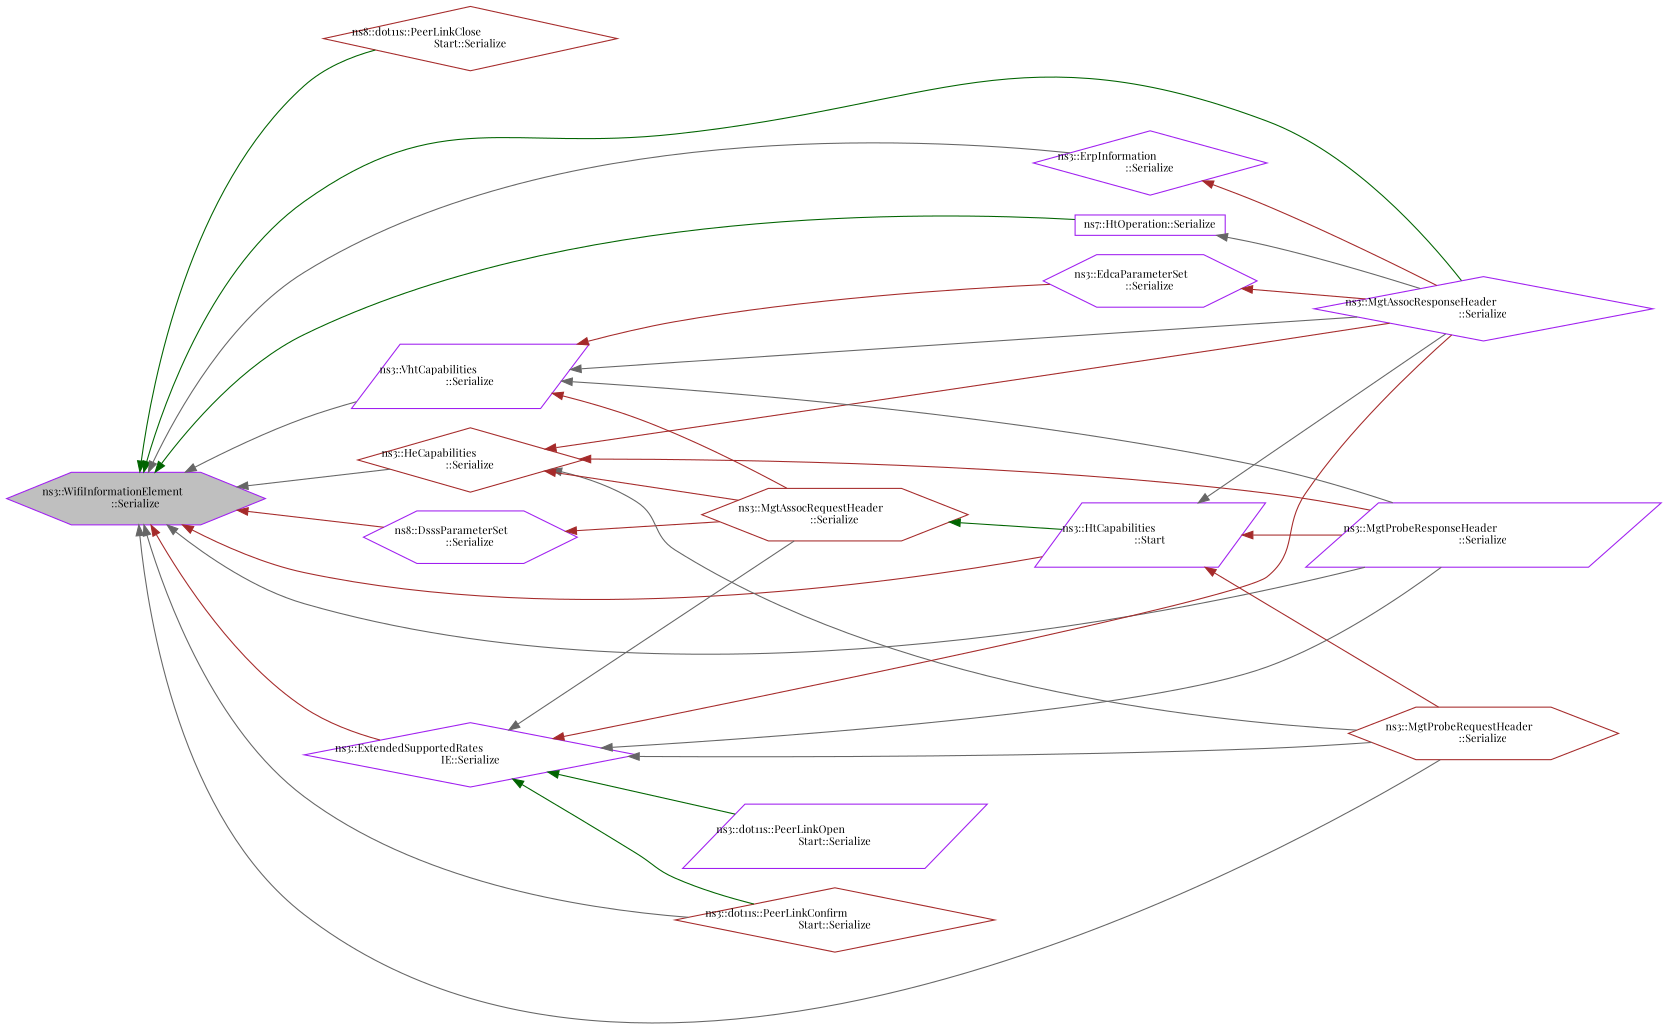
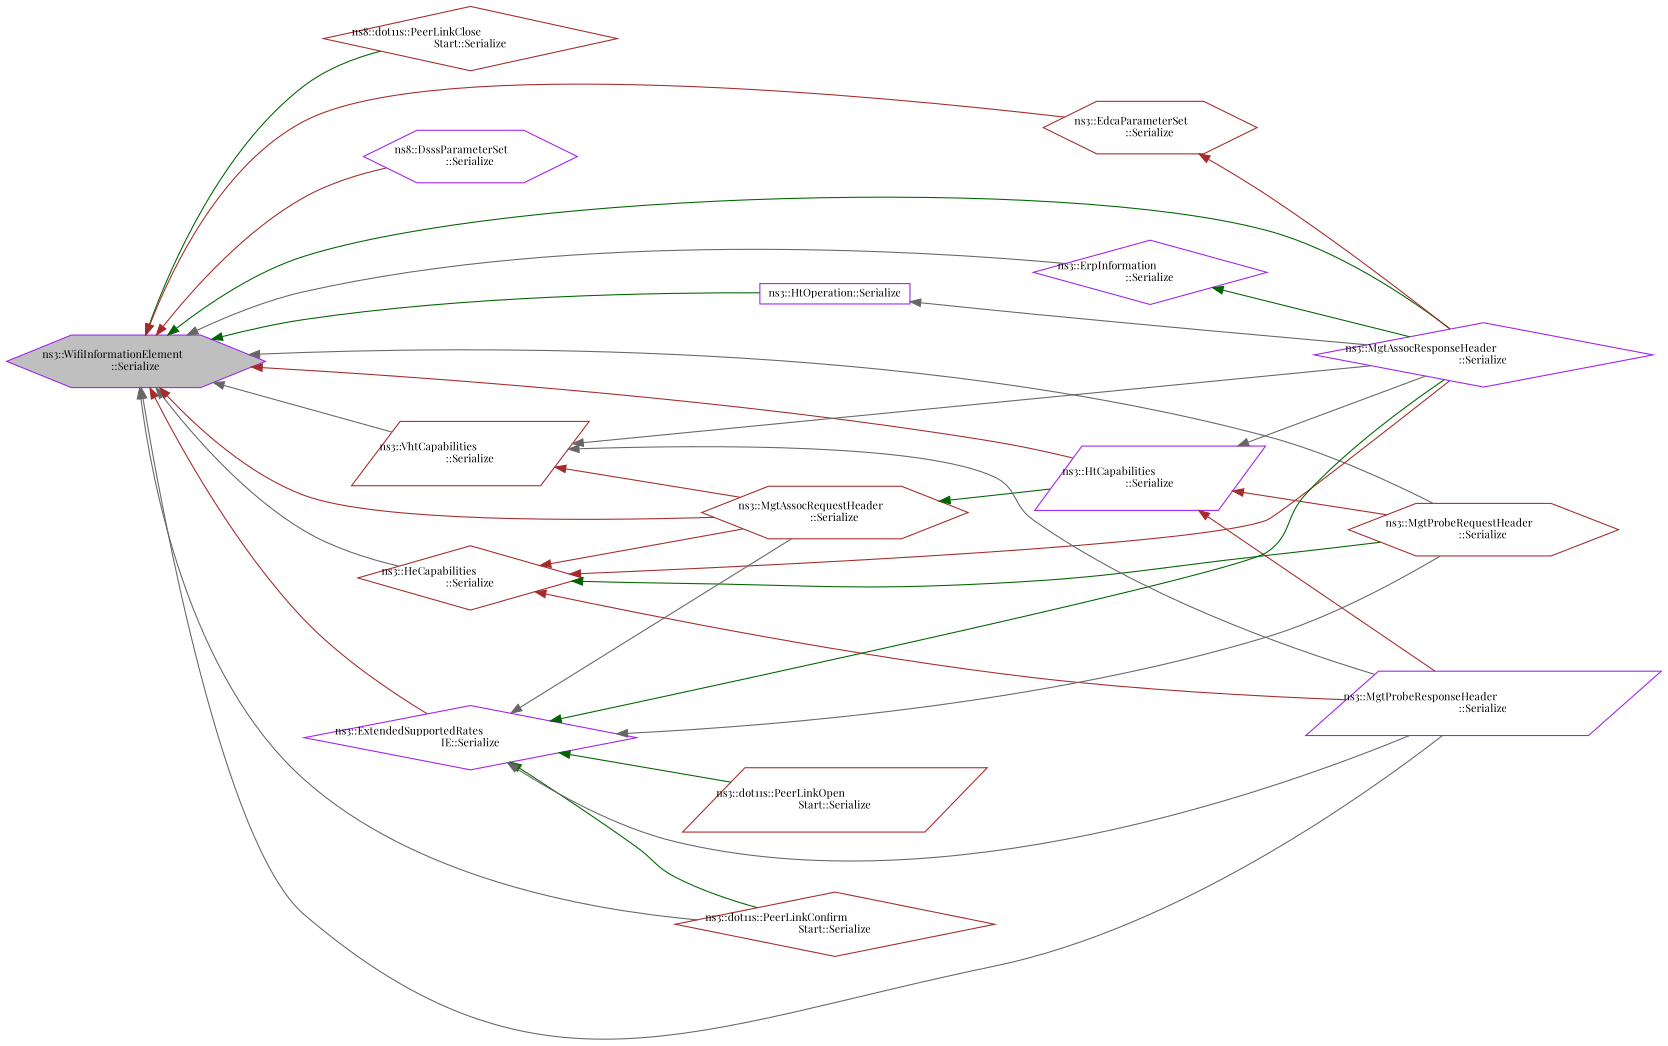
(1150, 225) -> (835, 294)
(1326, 232) -> (1316, 313)
(1150, 281) -> (1150, 128)
(818, 302) -> (553, 84)
(470, 376) -> (470, 454)
(648, 526) -> (423, 514)
(1150, 535) -> (1150, 478)
(1043, 636) -> (1038, 613)
(915, 655) -> (983, 584)
(835, 836) -> (835, 800)
